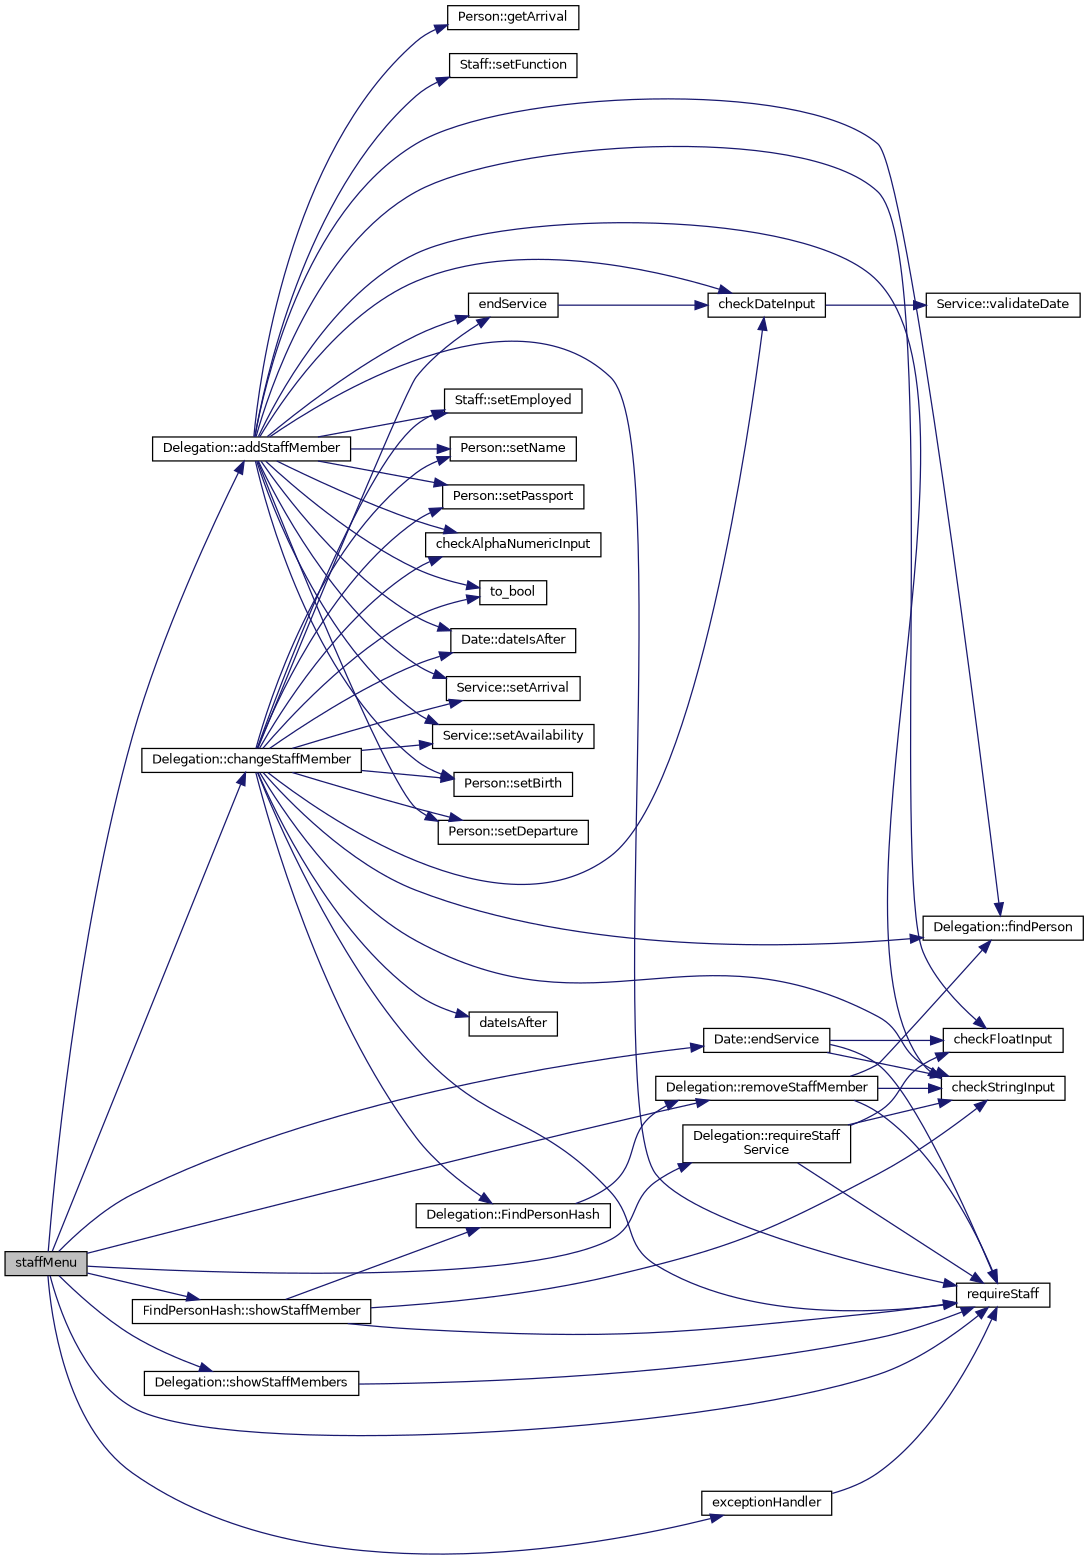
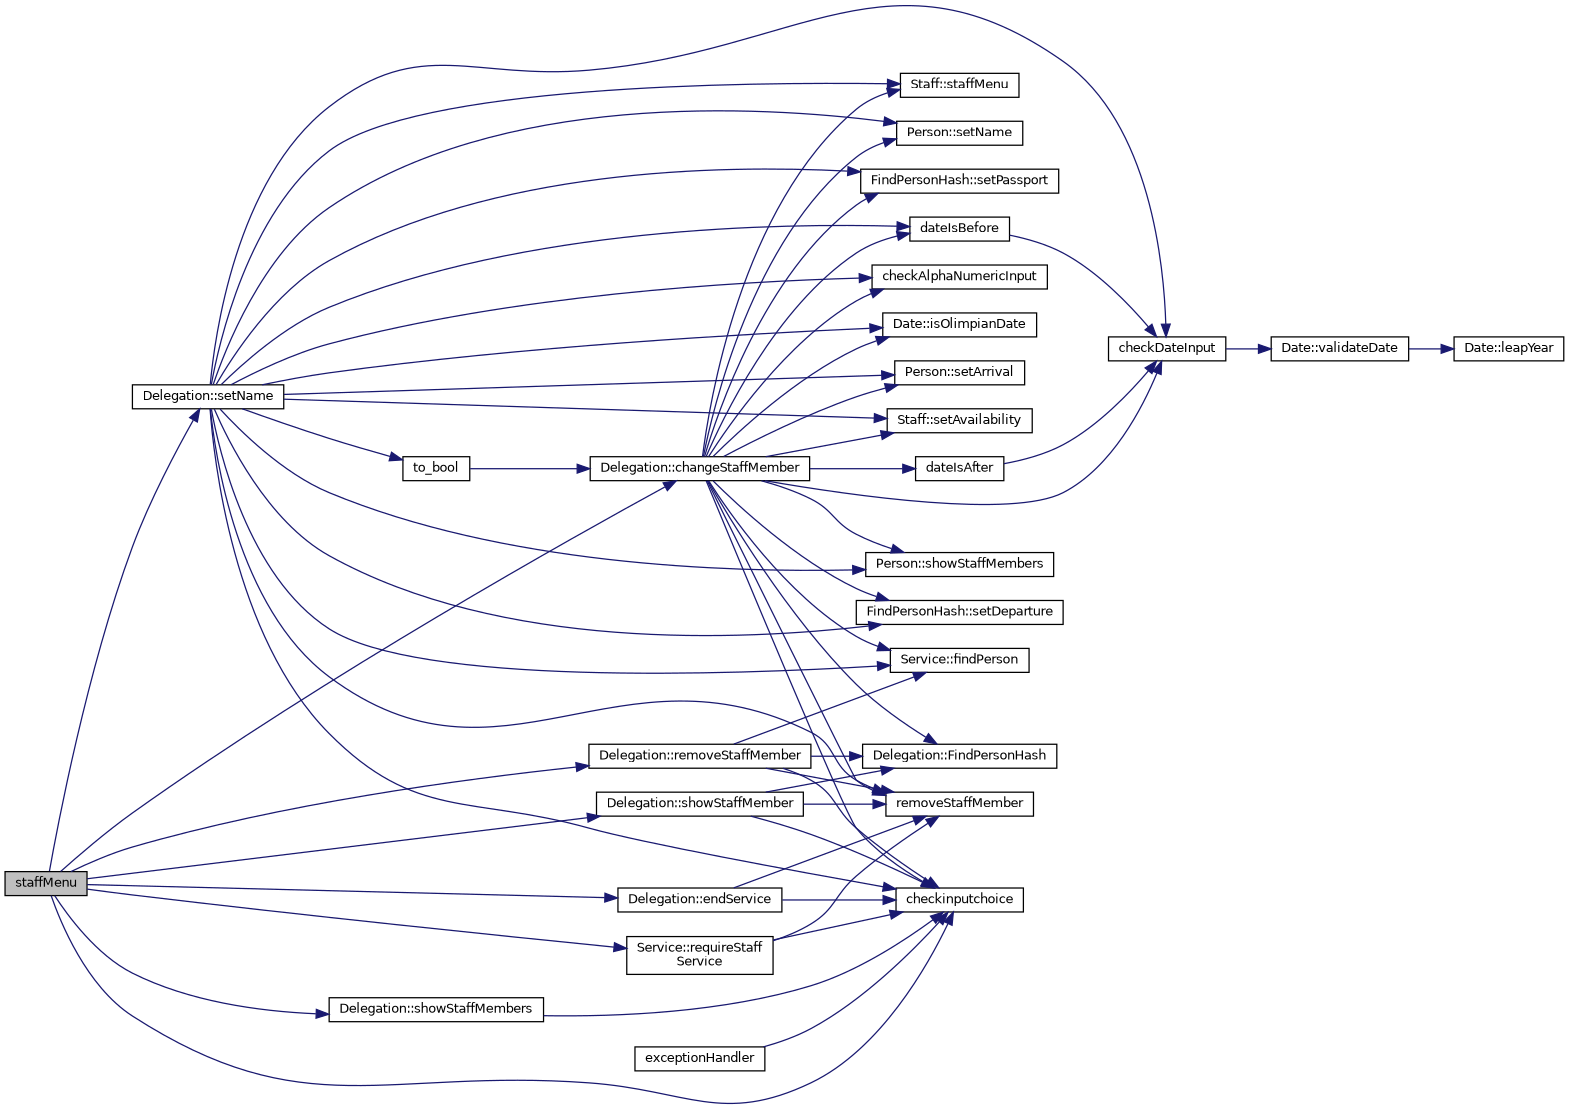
(513, 18) -> none
(513, 66) -> none
(513, 305) -> (960, 229)
(1003, 305) -> (1340, 349)
none -> (1509, 349)
(513, 401) -> (960, 85)
none -> (1085, 431)
(252, 449) -> (208, 397)
(513, 497) -> (960, 181)
(513, 641) -> (960, 325)
(349, 663) -> (524, 469)
(513, 689) -> (960, 373)
(513, 737) -> (960, 421)
(513, 784) -> (960, 565)
(513, 832) -> (960, 612)
(1003, 928) -> (960, 660)
(767, 1040) -> (700, 900)
(1003, 1040) -> none
(1003, 1088) -> (960, 804)
(767, 1144) -> (700, 955)
(628, 1161) -> (830, 756)
(1003, 1295) -> (960, 900)
(252, 1312) -> (700, 804)
(306, 1541) -> none
